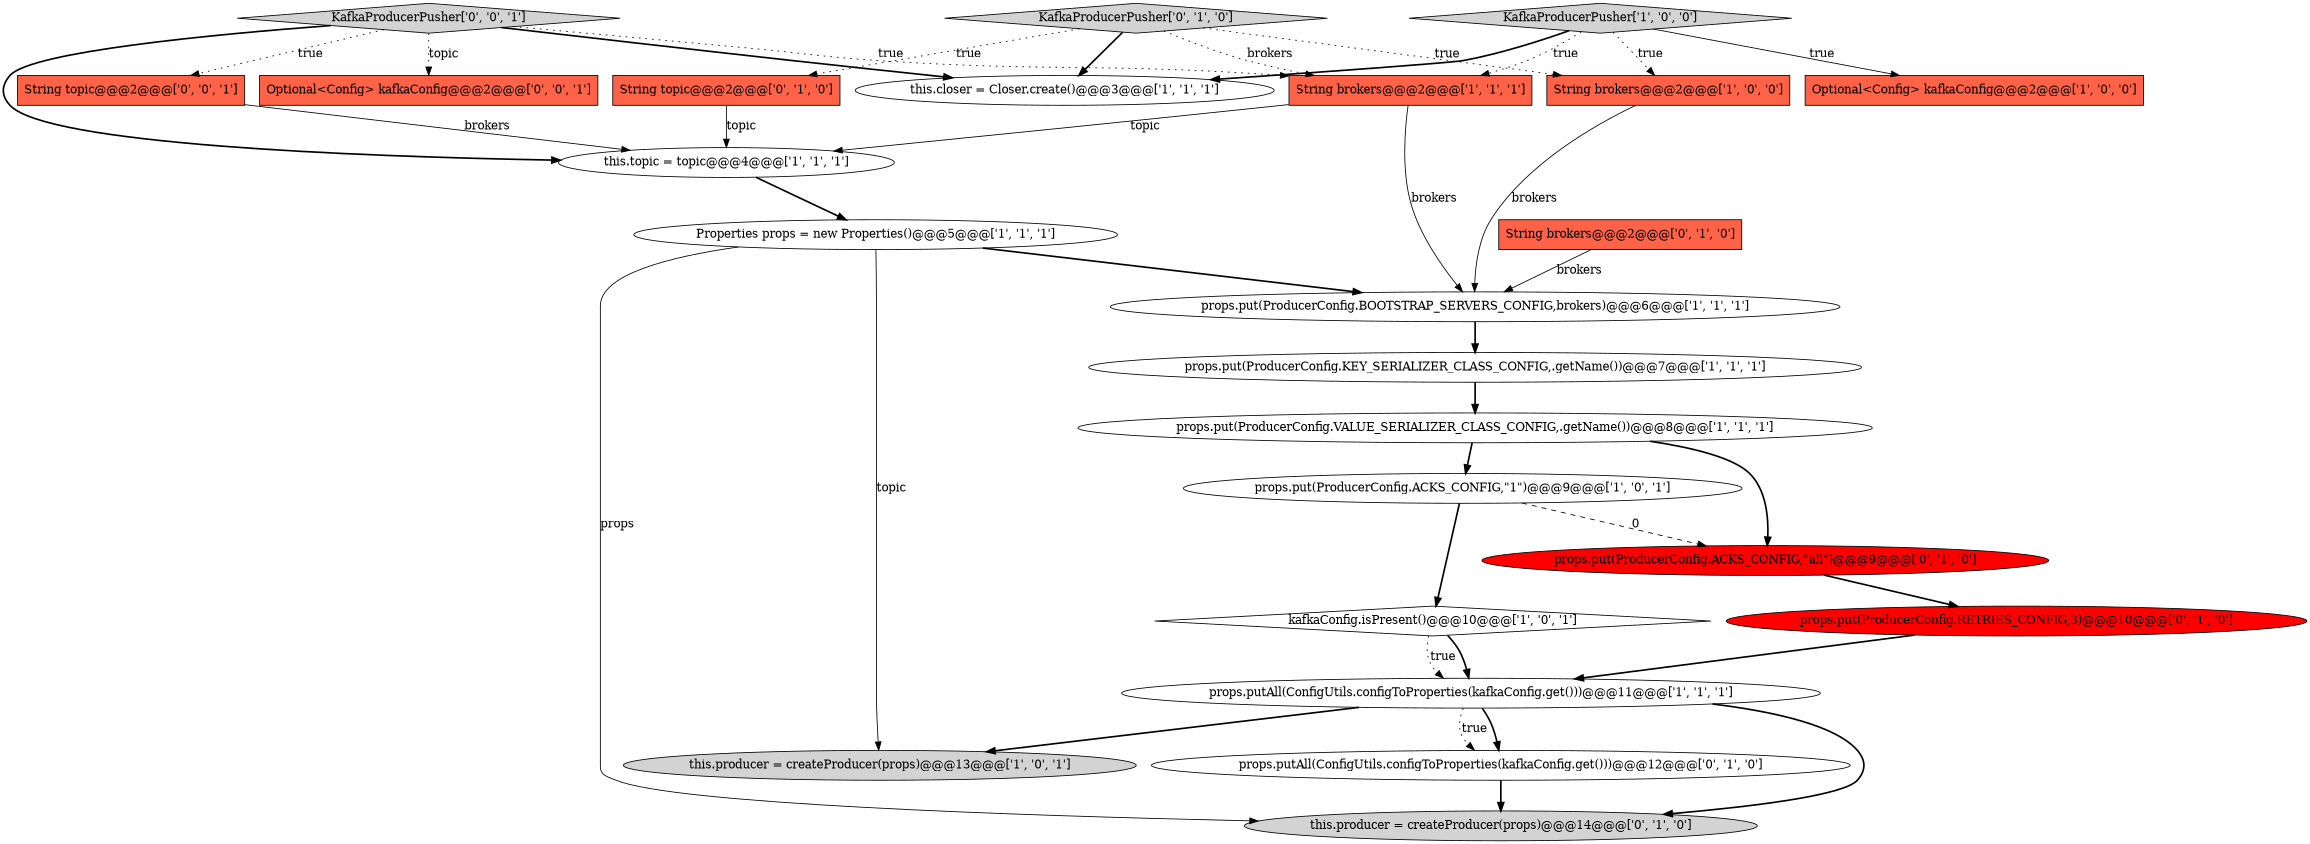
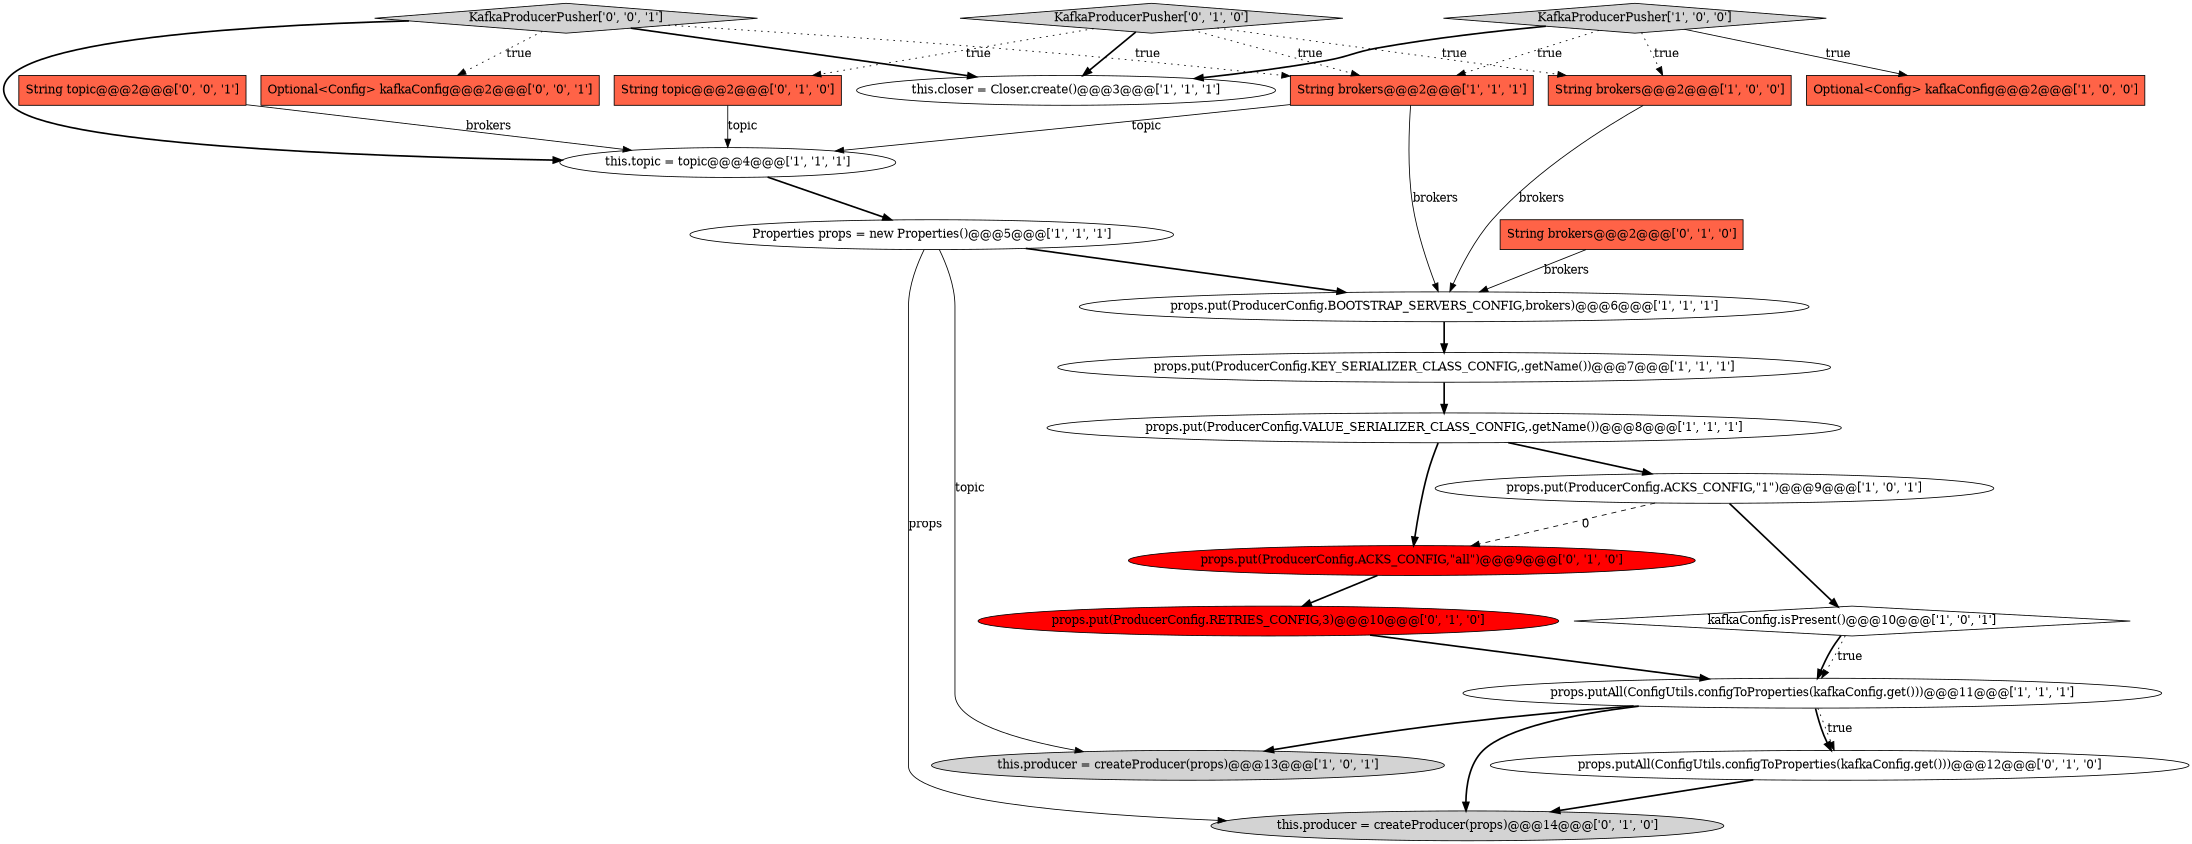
(291, 52) -> none
(444, 54) -> (519, 54)
(1270, 54) -> (1310, 54)
